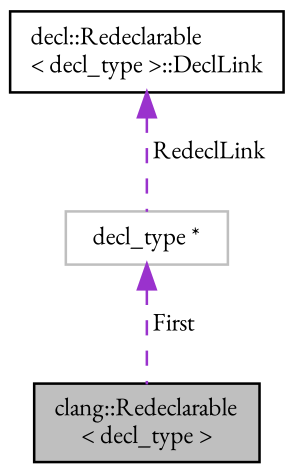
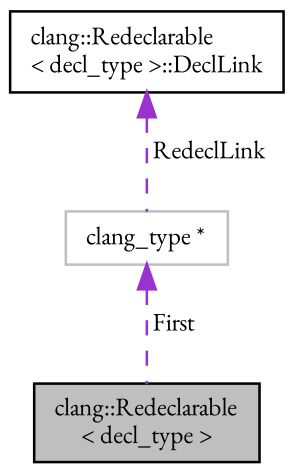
(147, 52) -> (147, 52)
(147, 238) -> (147, 238)
